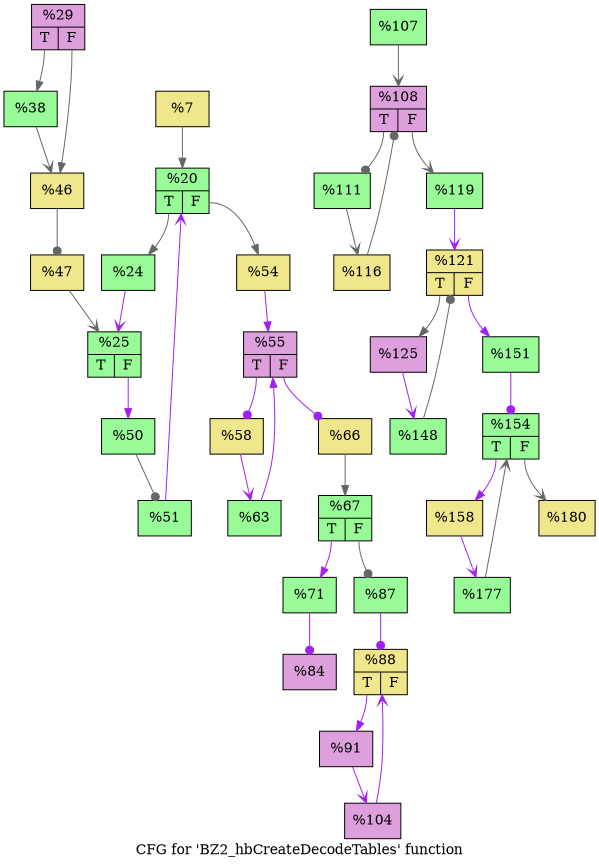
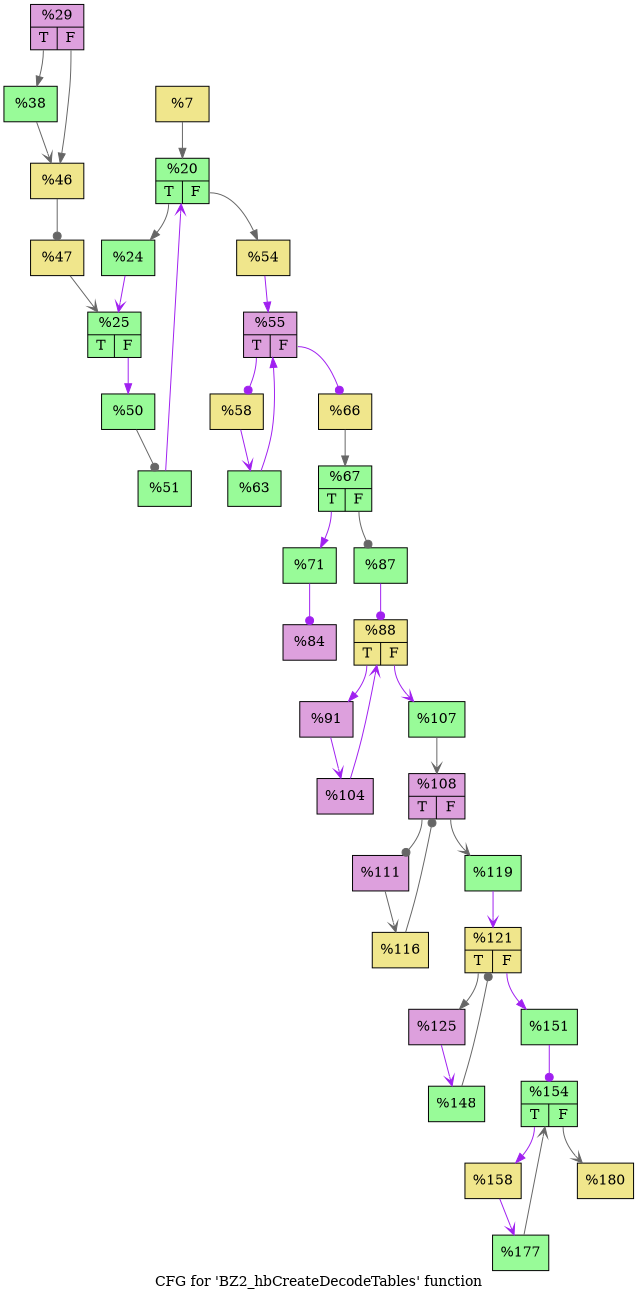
(342, 191) -> (381, 873)
none -> (398, 681)
